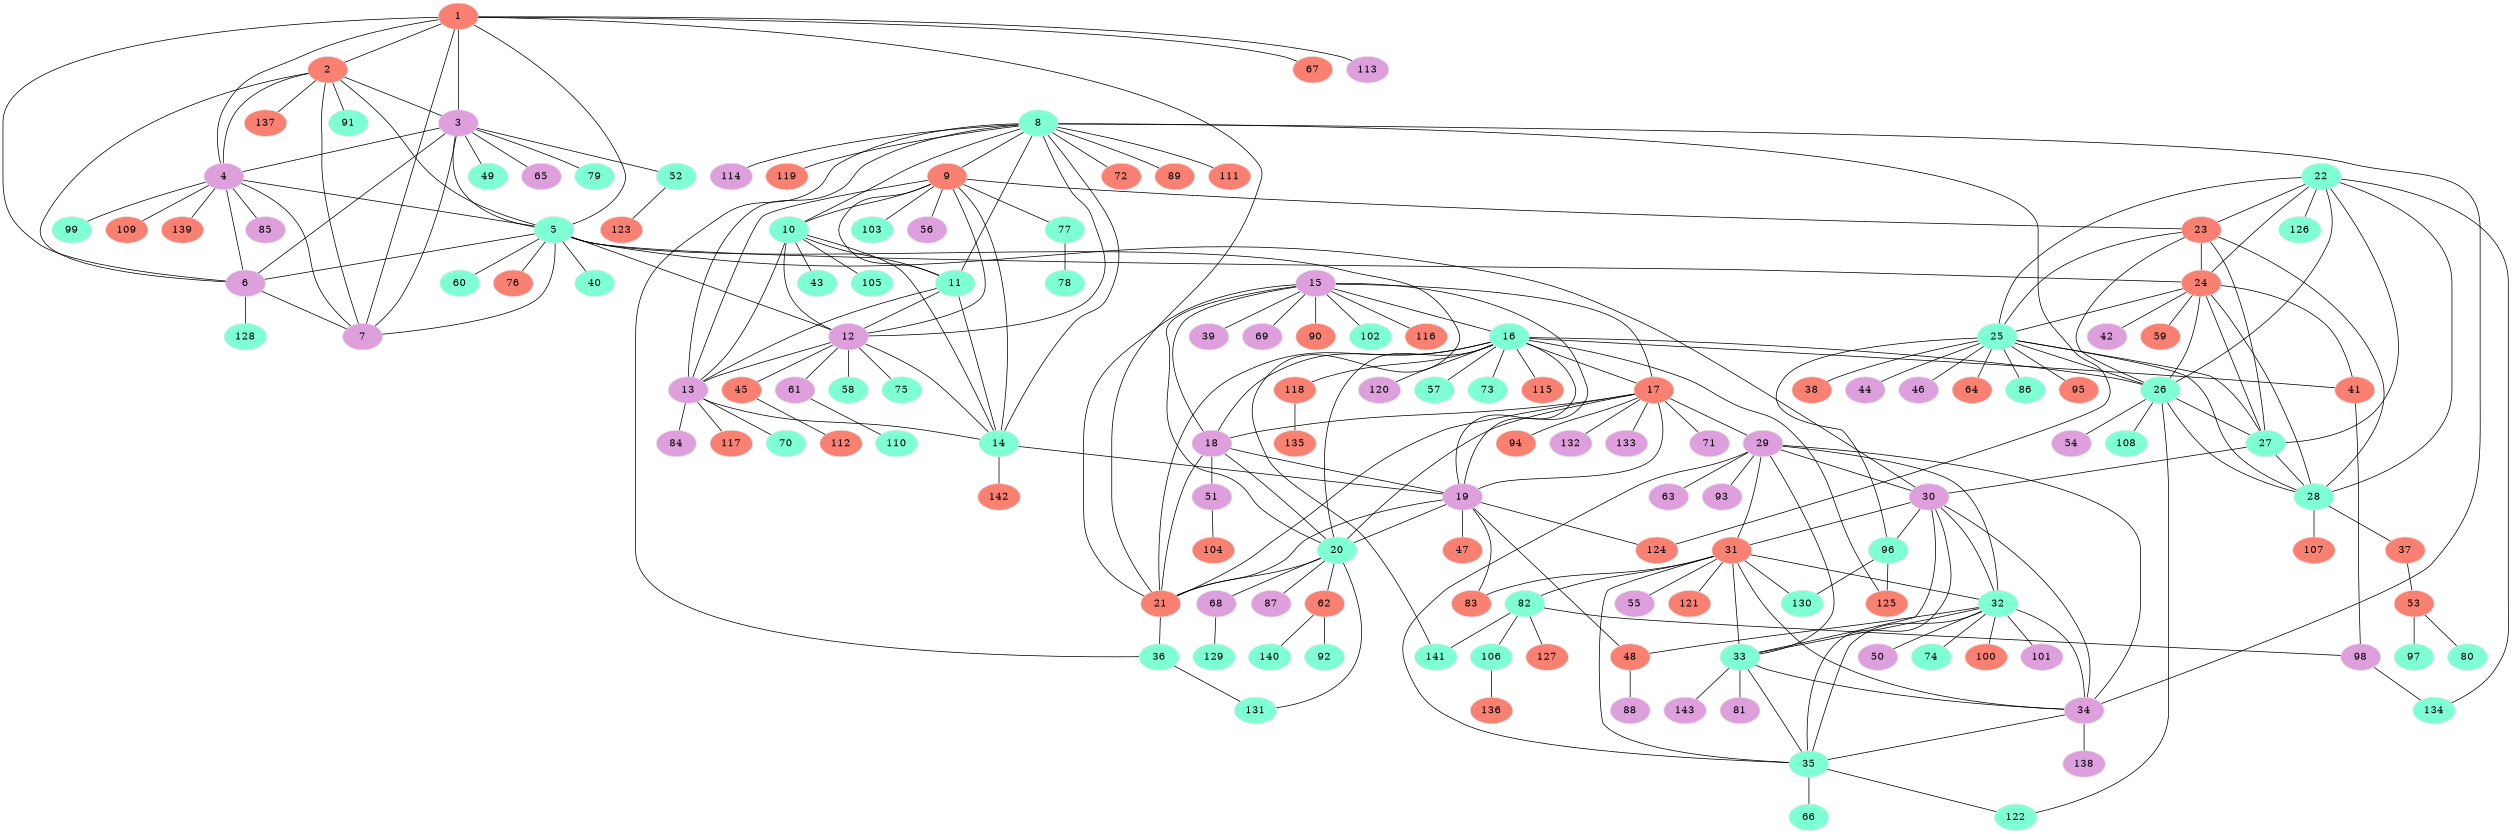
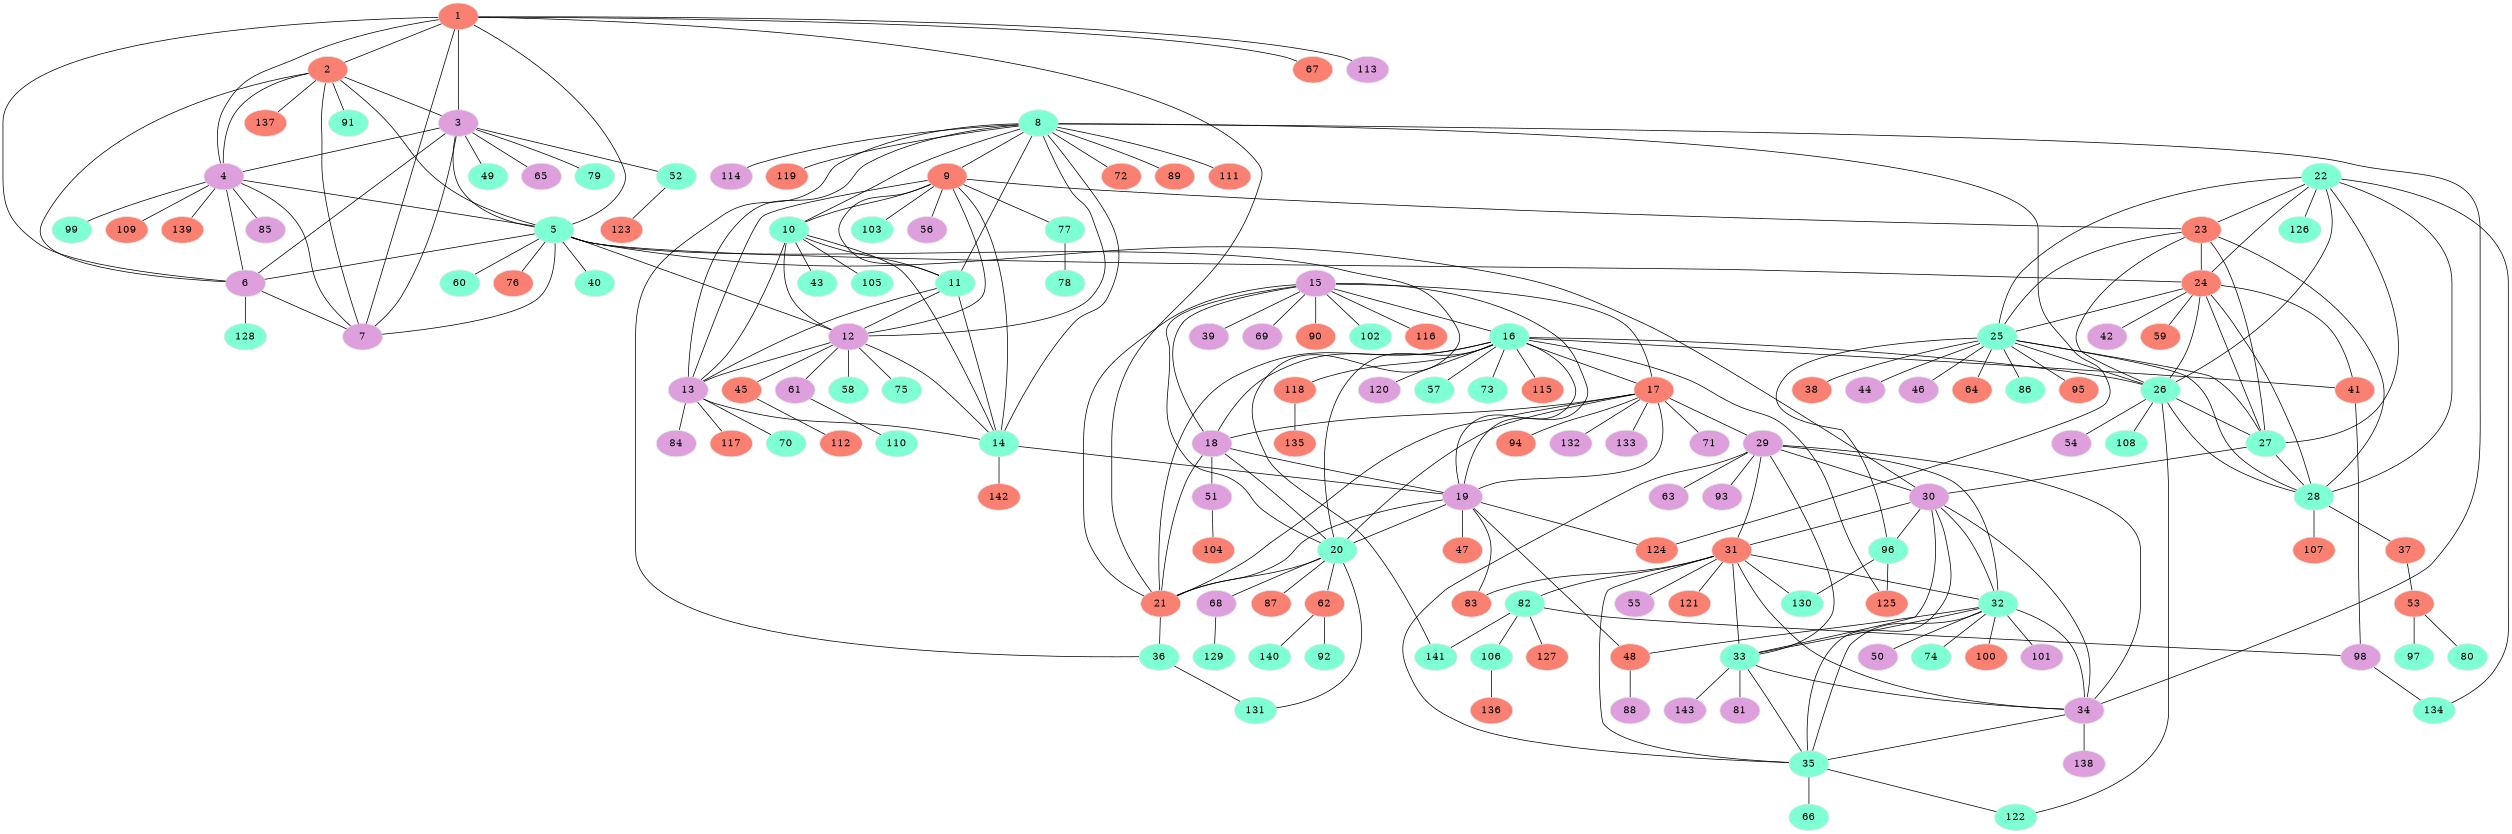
(1271, 604) -> (1271, 604)
